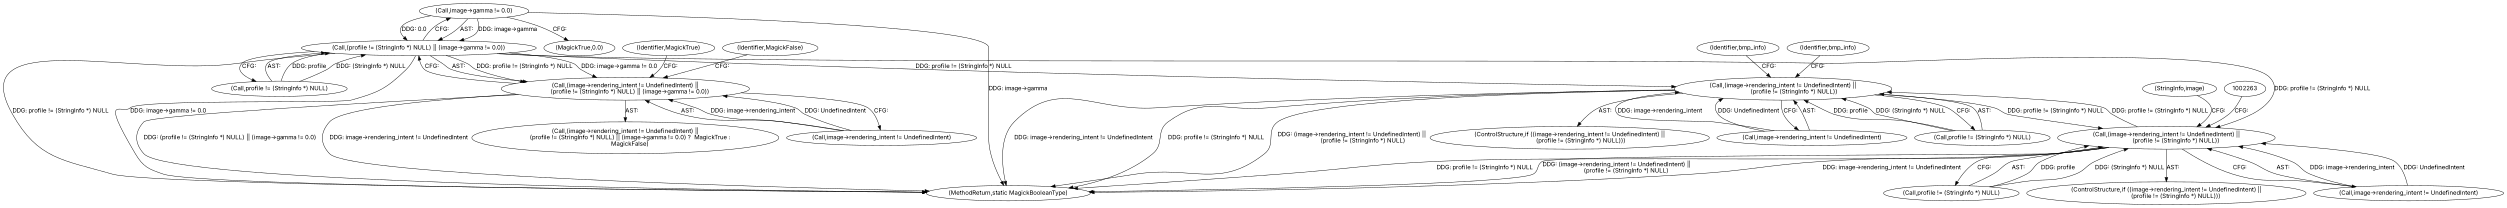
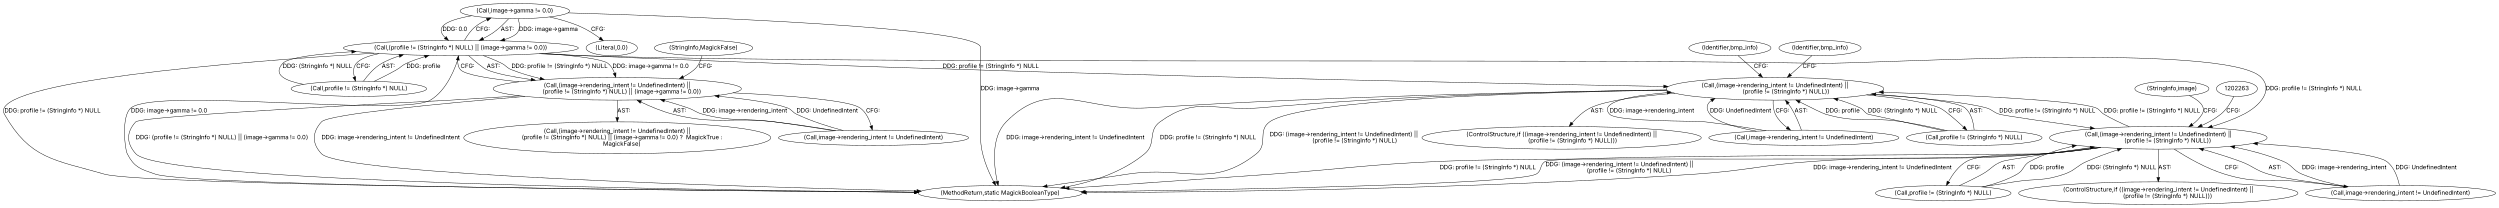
(579, 48) -> (612, 48)
(669, 48) -> none
(770, 48) -> (704, 48)
(2245, 89) -> (2237, 89)
